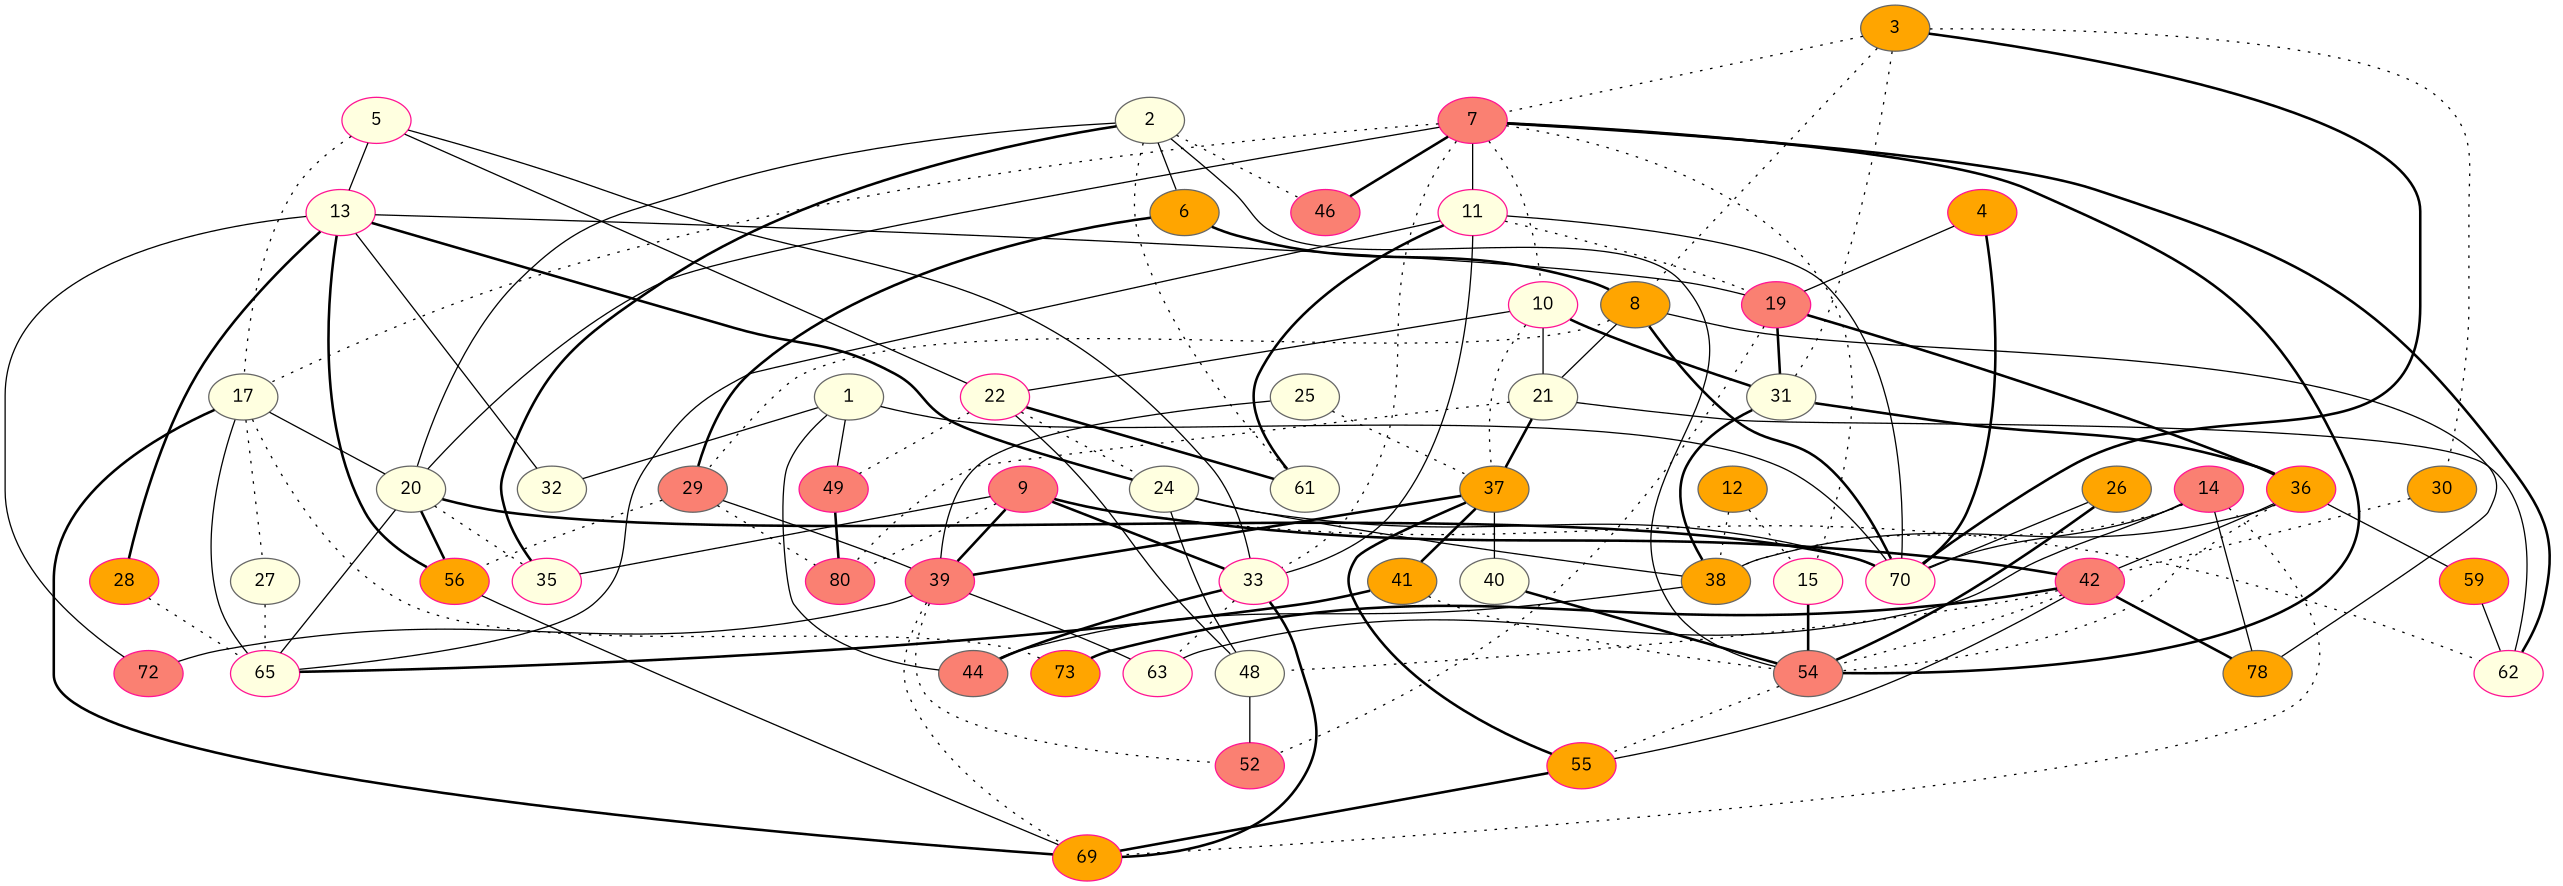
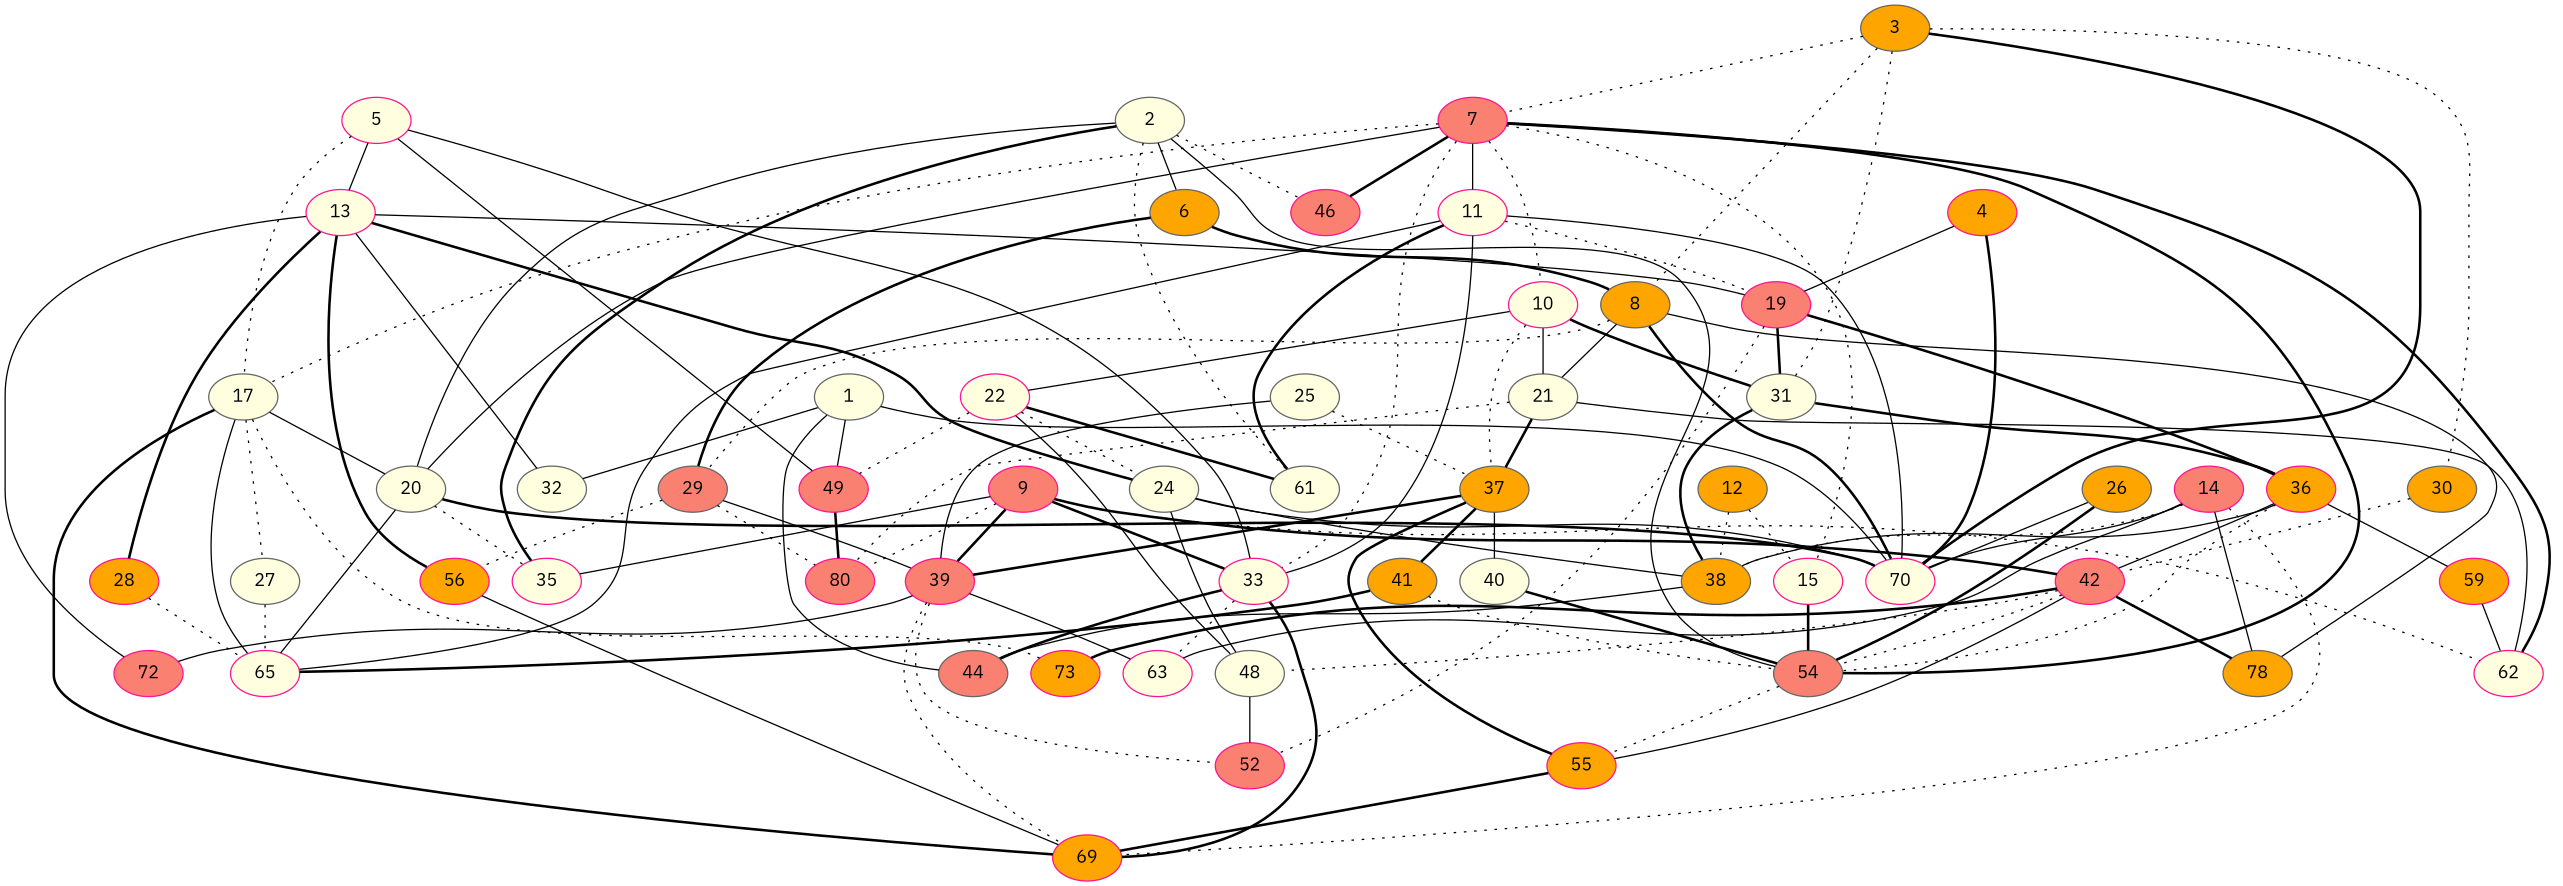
(686, 259) -> (605, 305)
(433, 535) -> none
